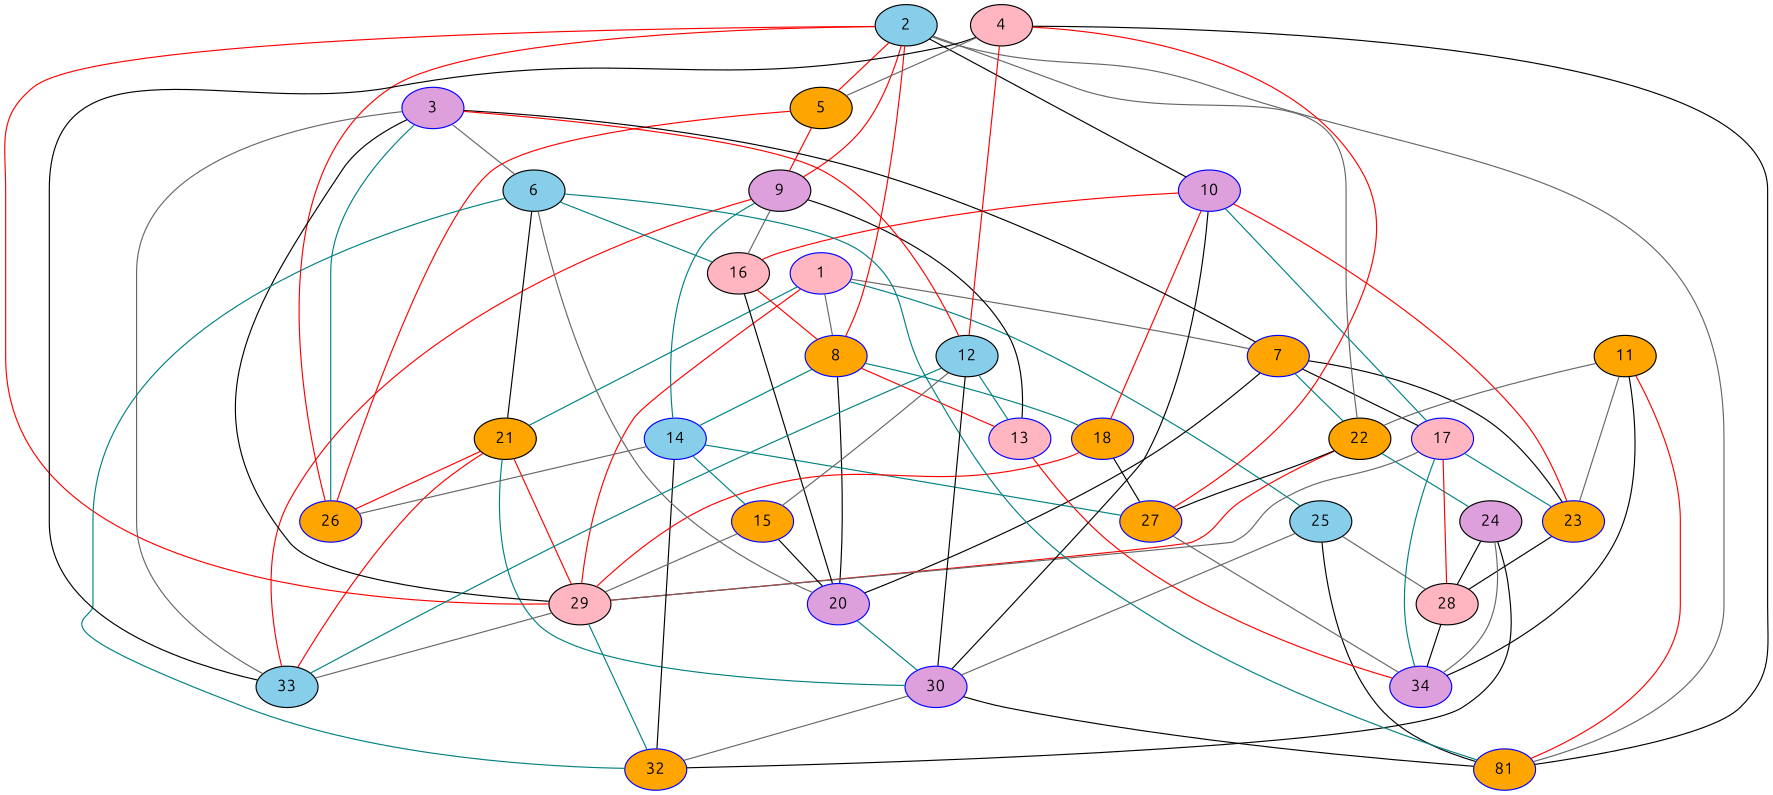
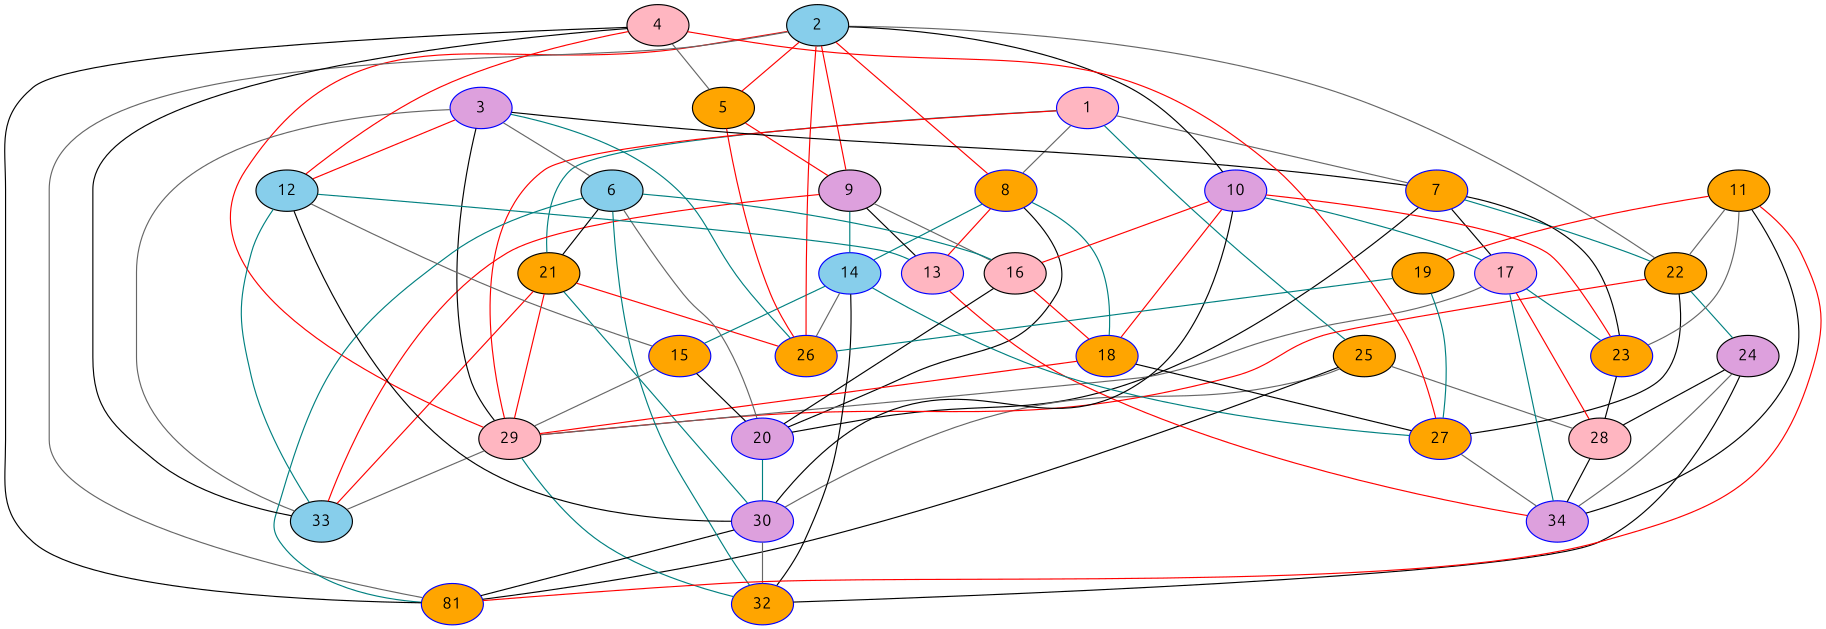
none -> (1423, 273)
(787, 315) -> (1060, 314)
(1321, 521) -> (1364, 356)
